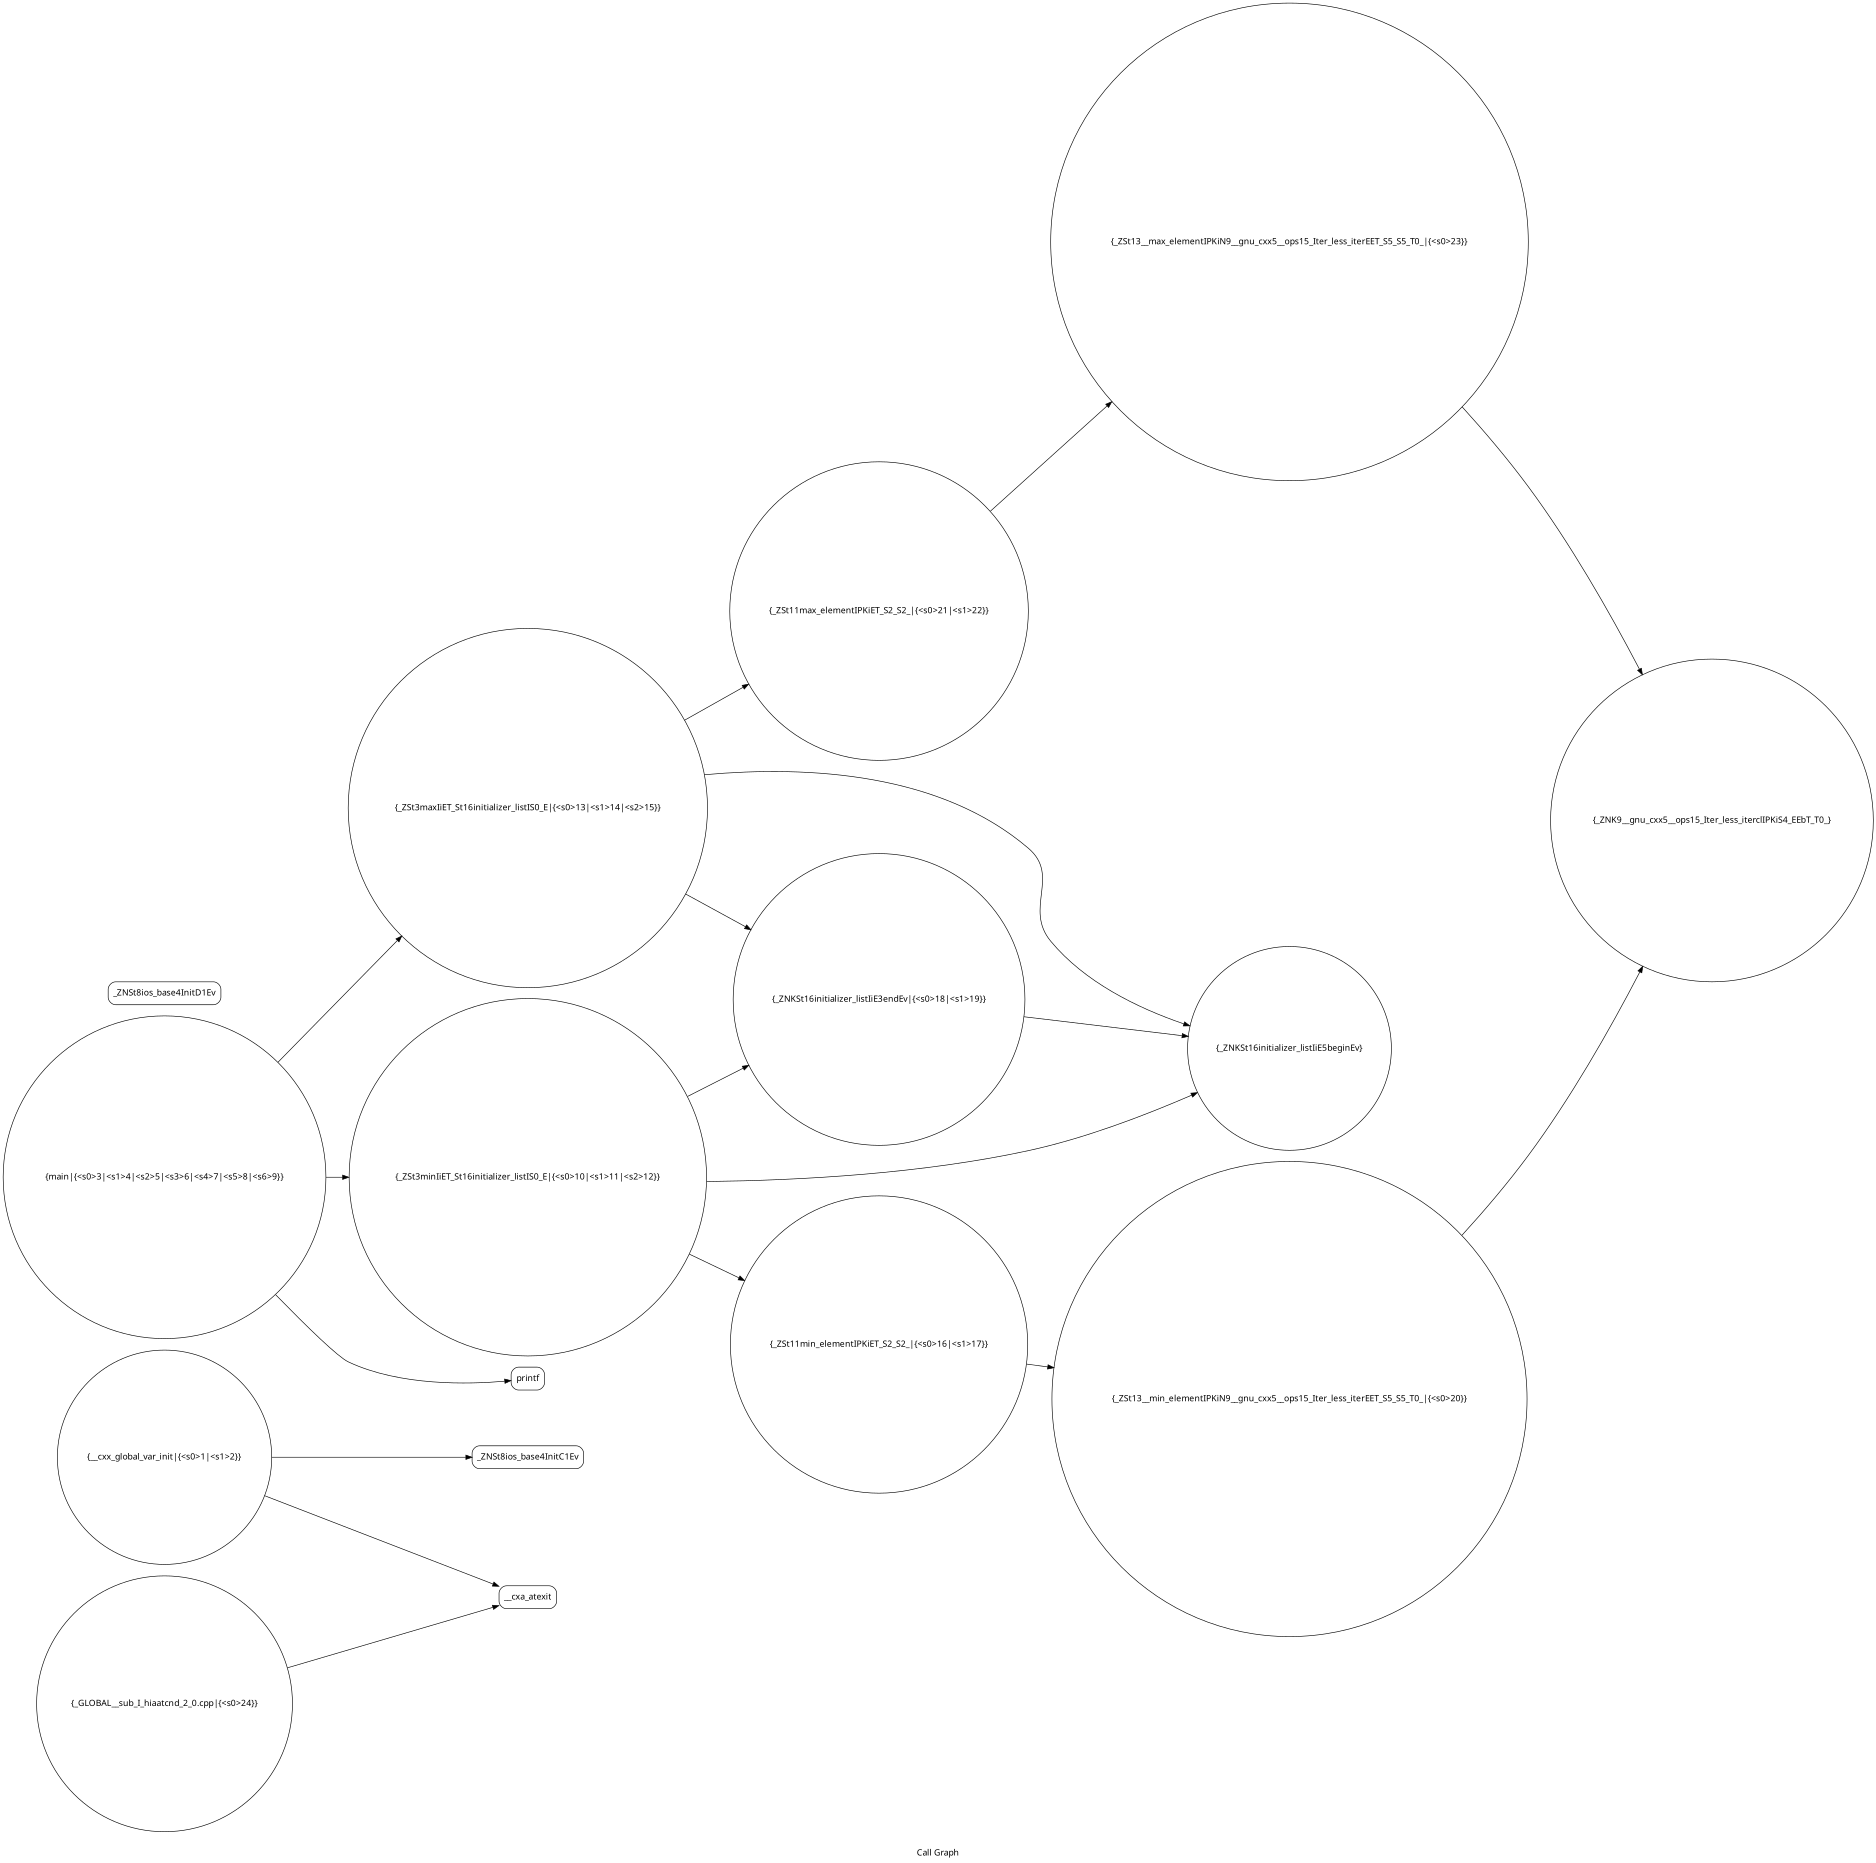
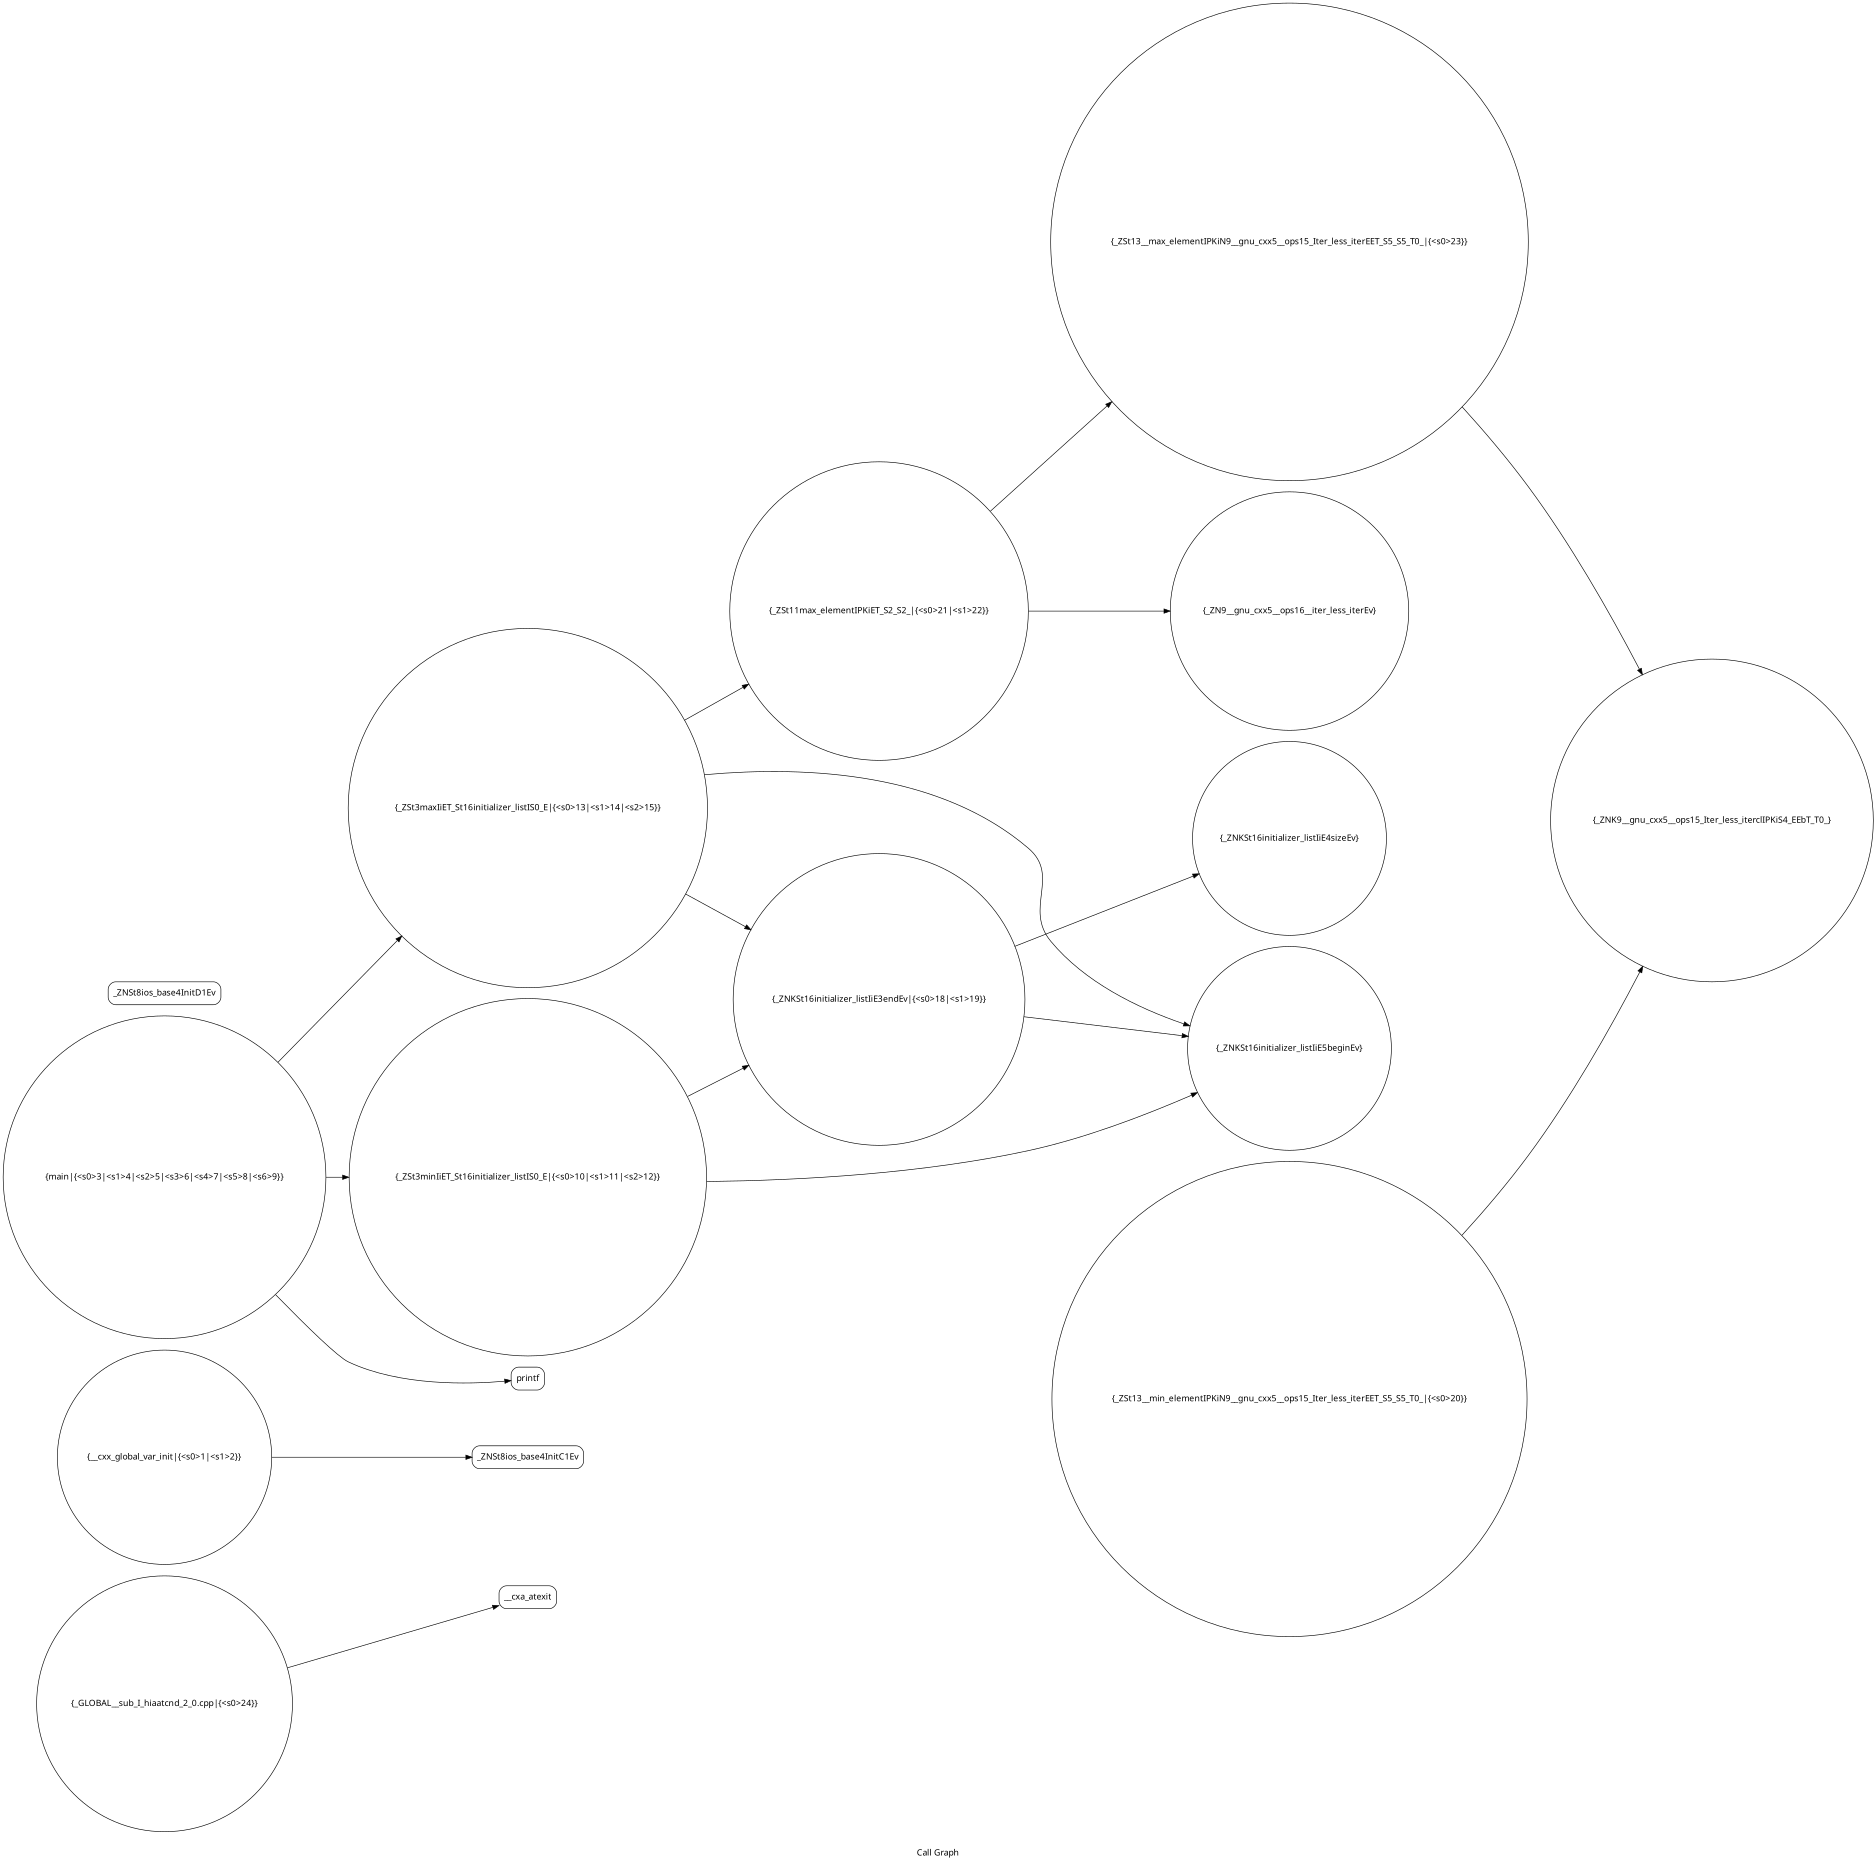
none -> (1289, 611)
none -> (1289, 838)
(879, 1345) -> none
(379, 1540) -> none
